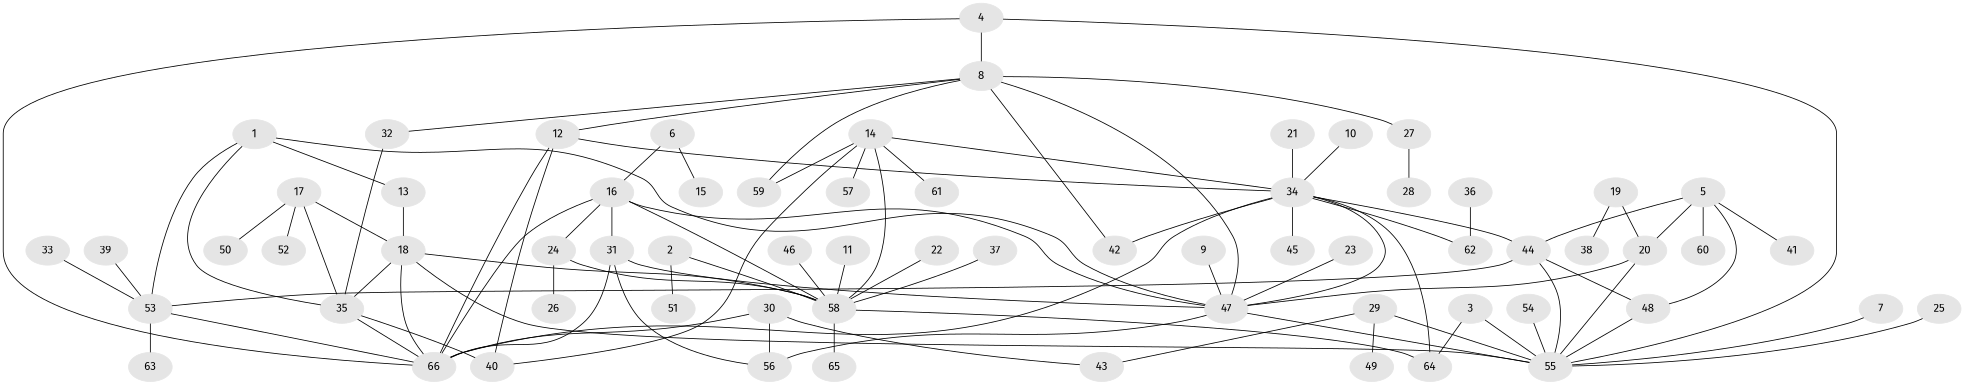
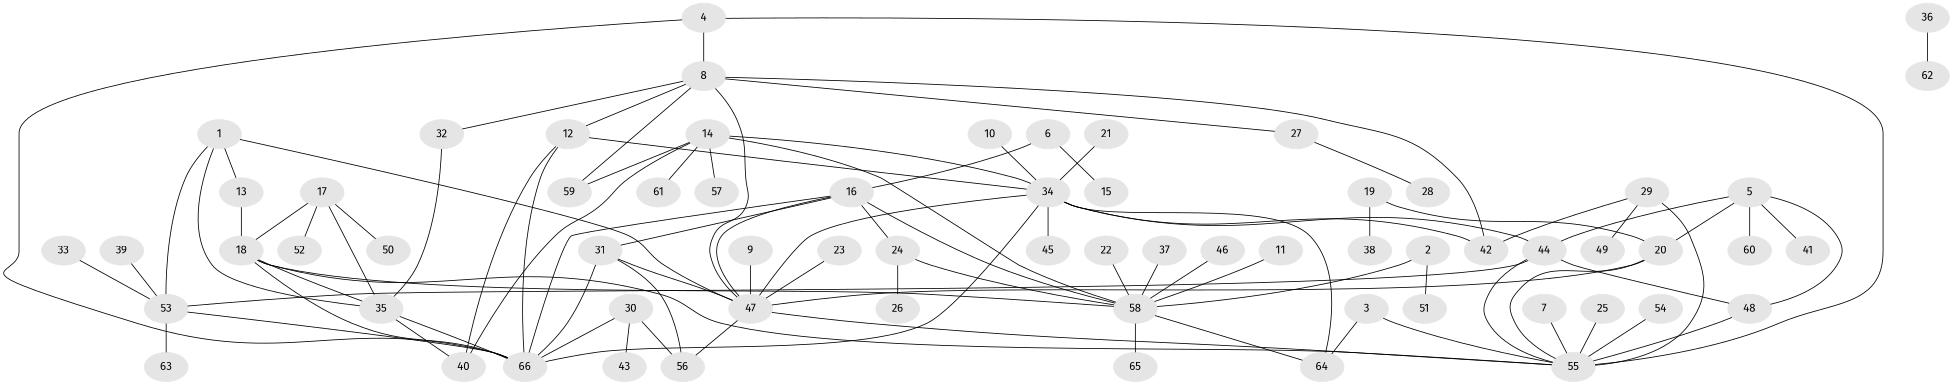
(1383, 218) -> none
(1238, 338) -> (1565, 218)
